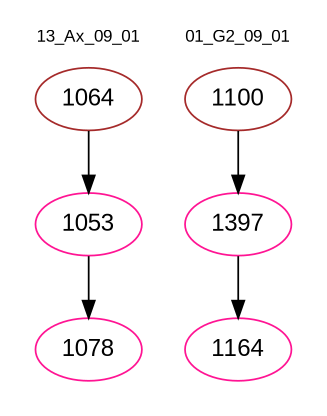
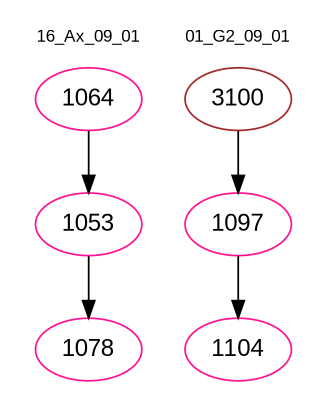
(89, 37) -> (89, 37)
(89, 99) -> (89, 99)
(238, 99) -> (238, 99)
(238, 224) -> (238, 224)
(238, 350) -> (238, 350)
